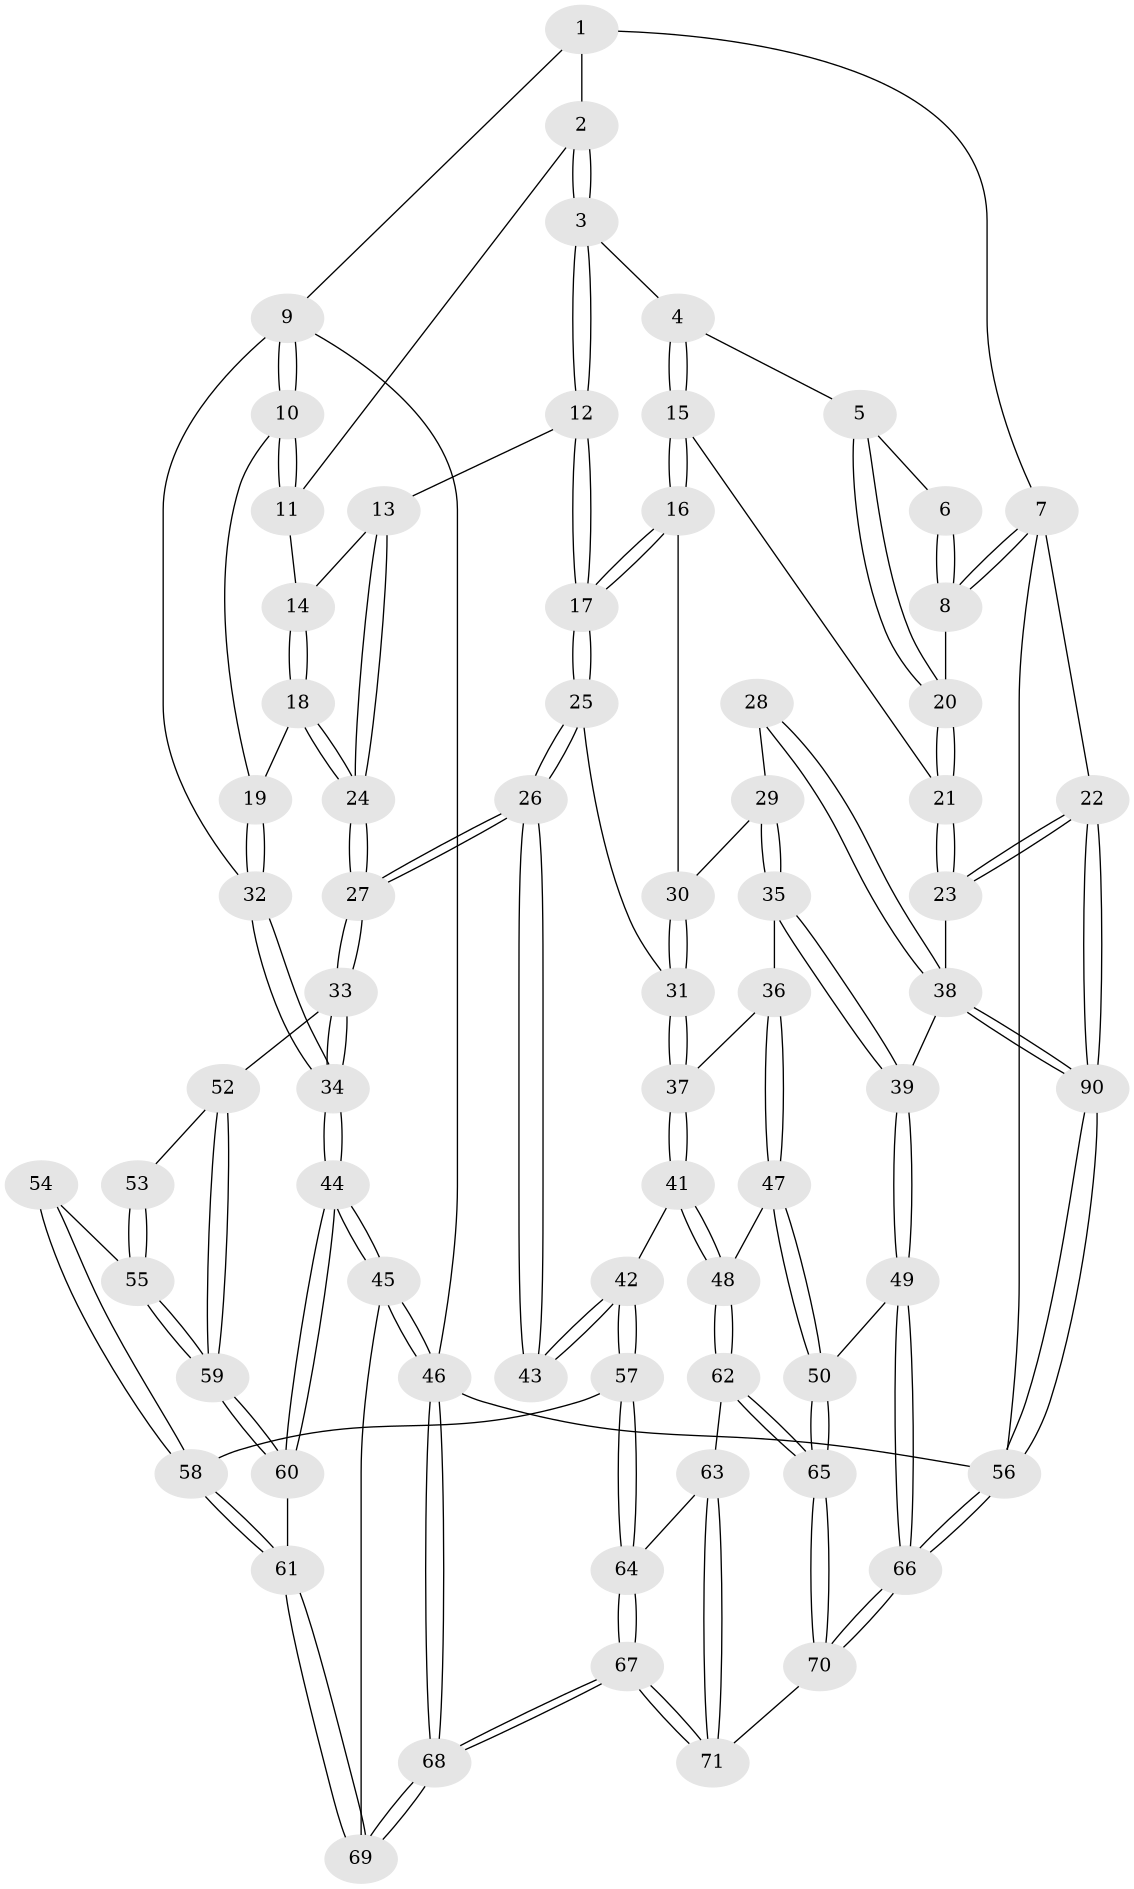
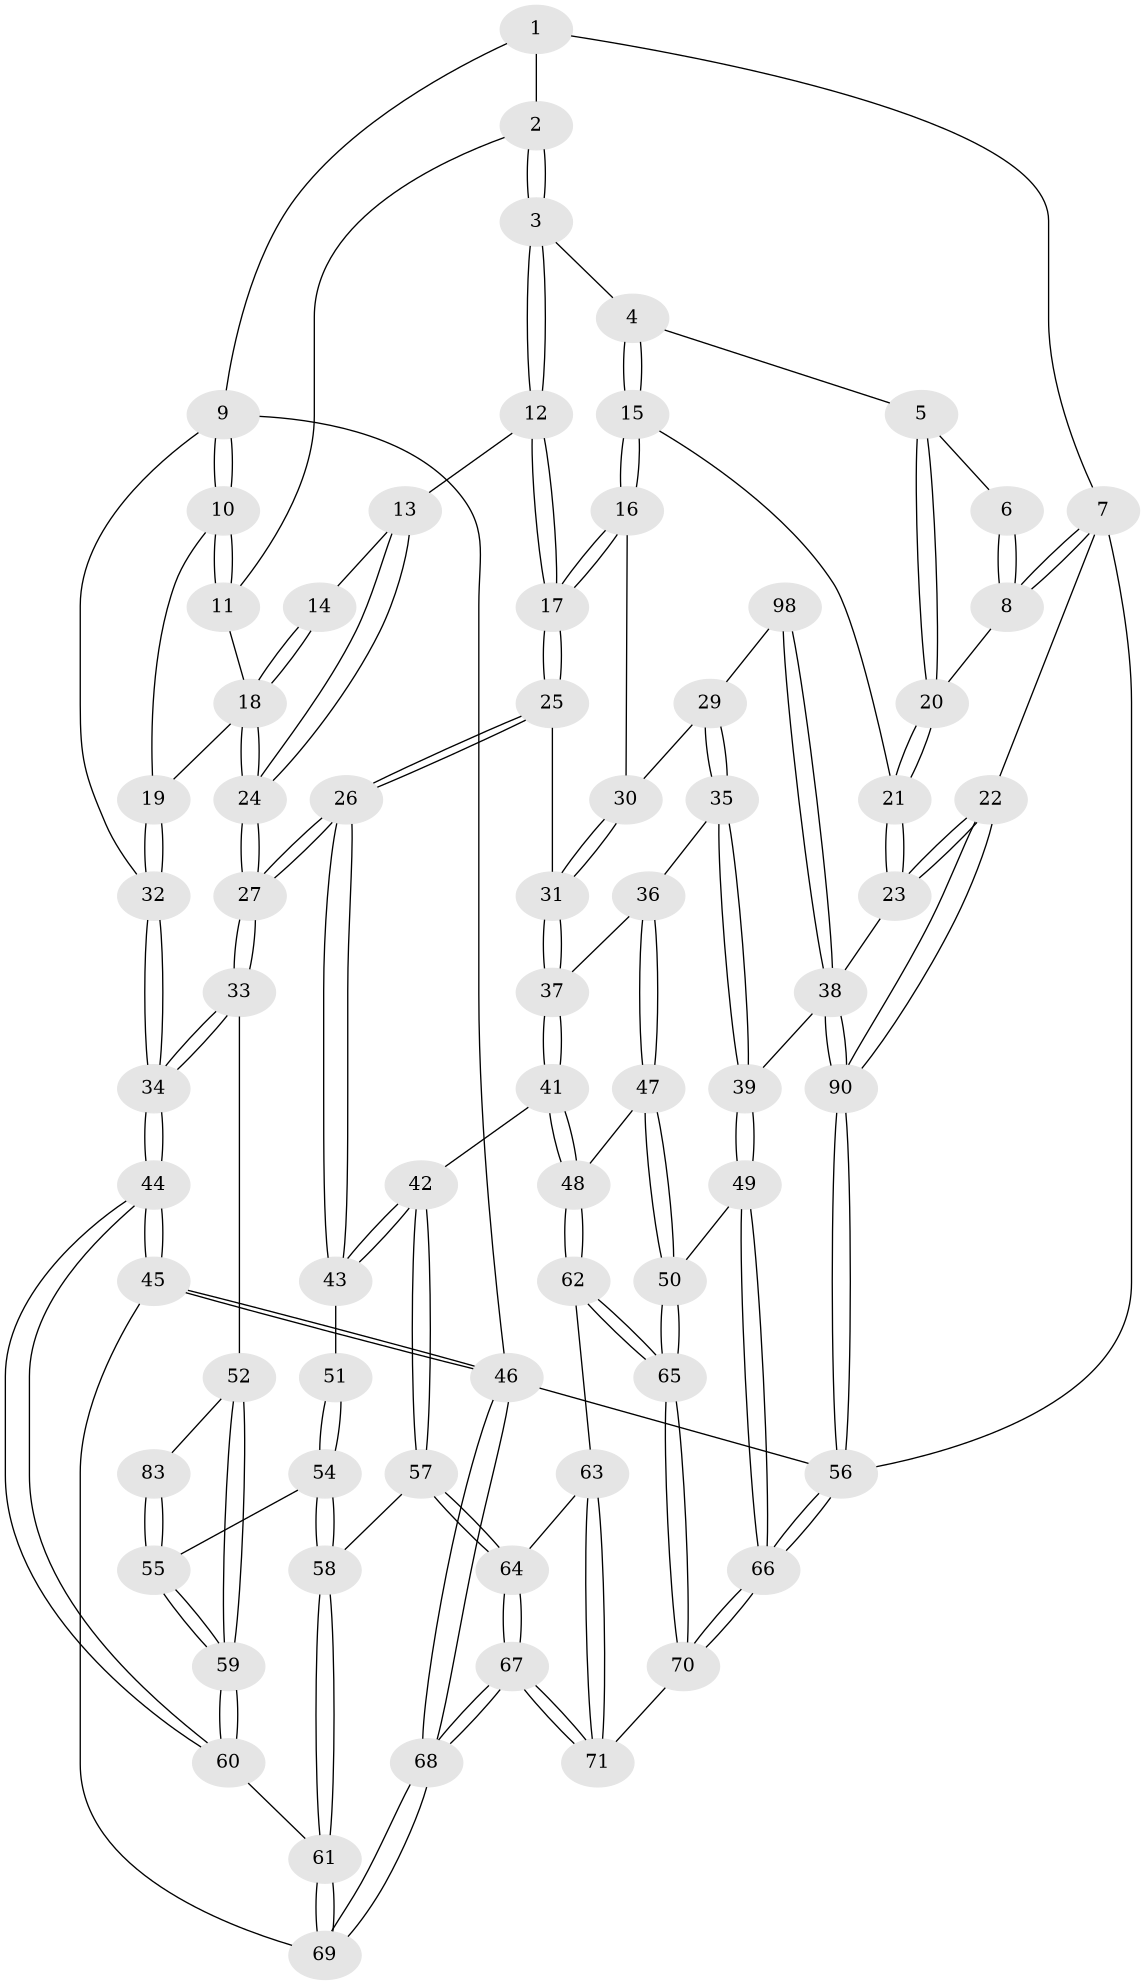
(293, 559) -> (237, 655)
(757, 704) -> (785, 607)
(138, 1185) -> (154, 1474)
none -> (336, 1378)
